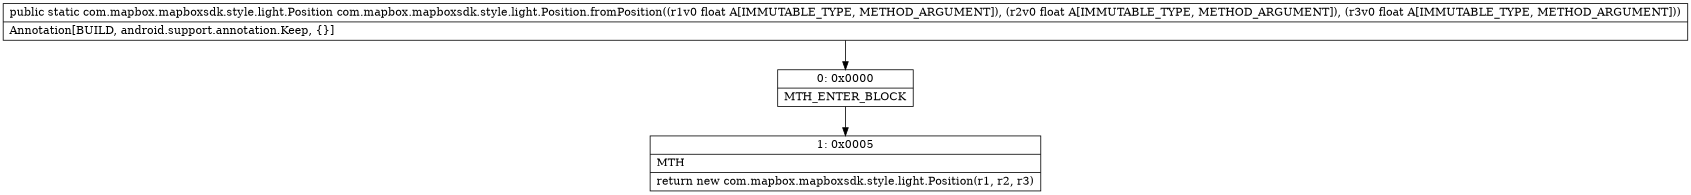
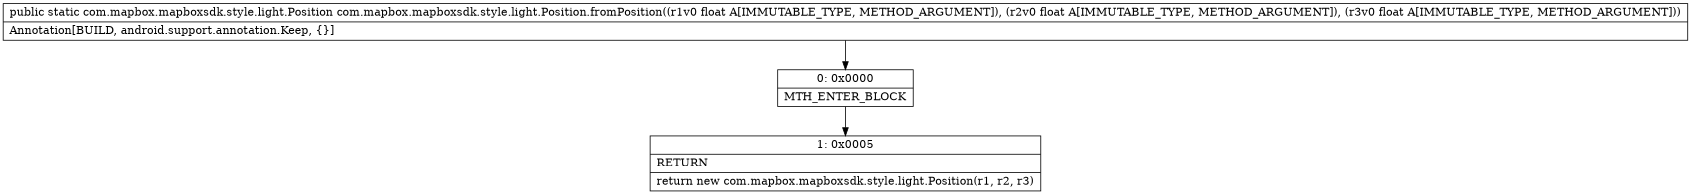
(671, 163) -> (682, 163)
